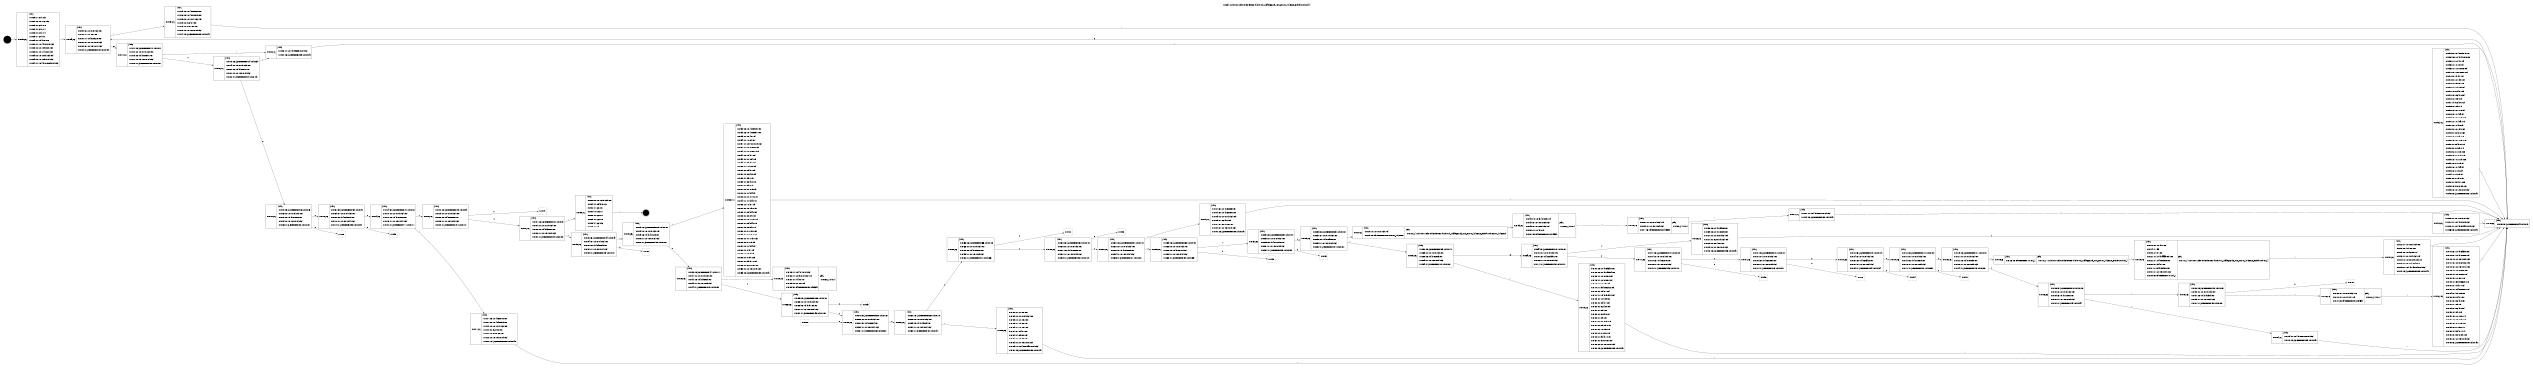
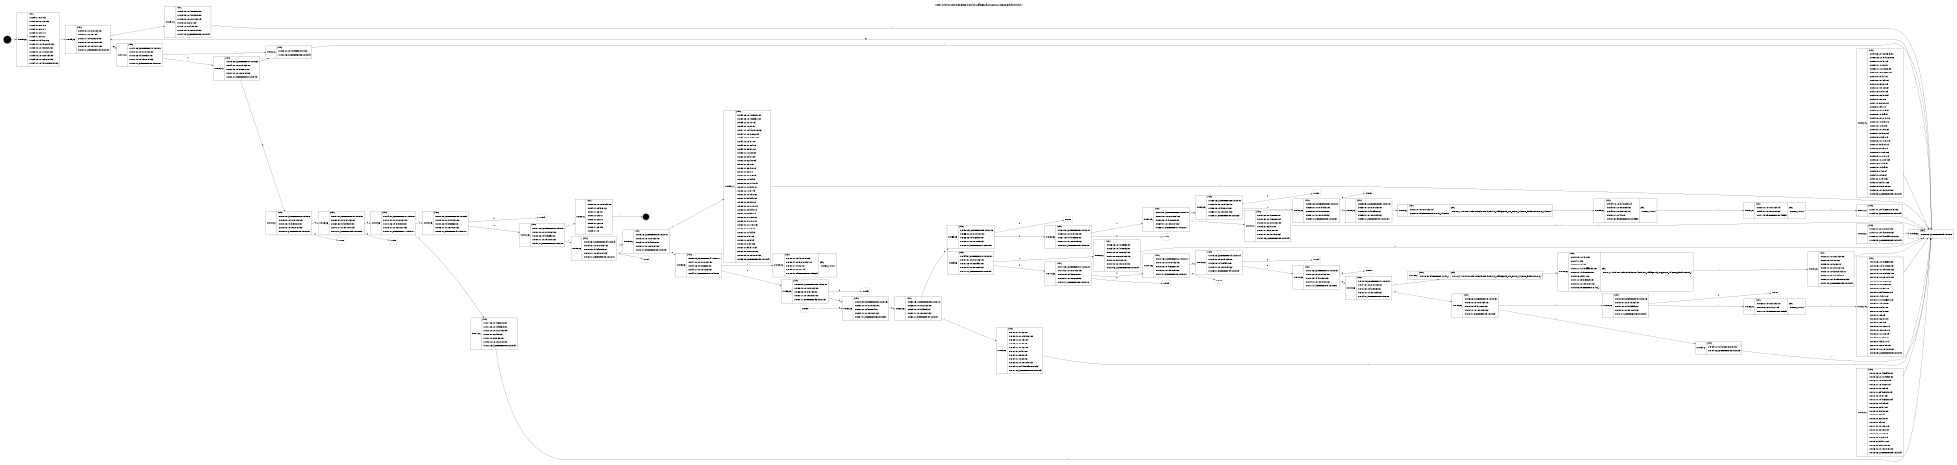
(1430, 256) -> none
